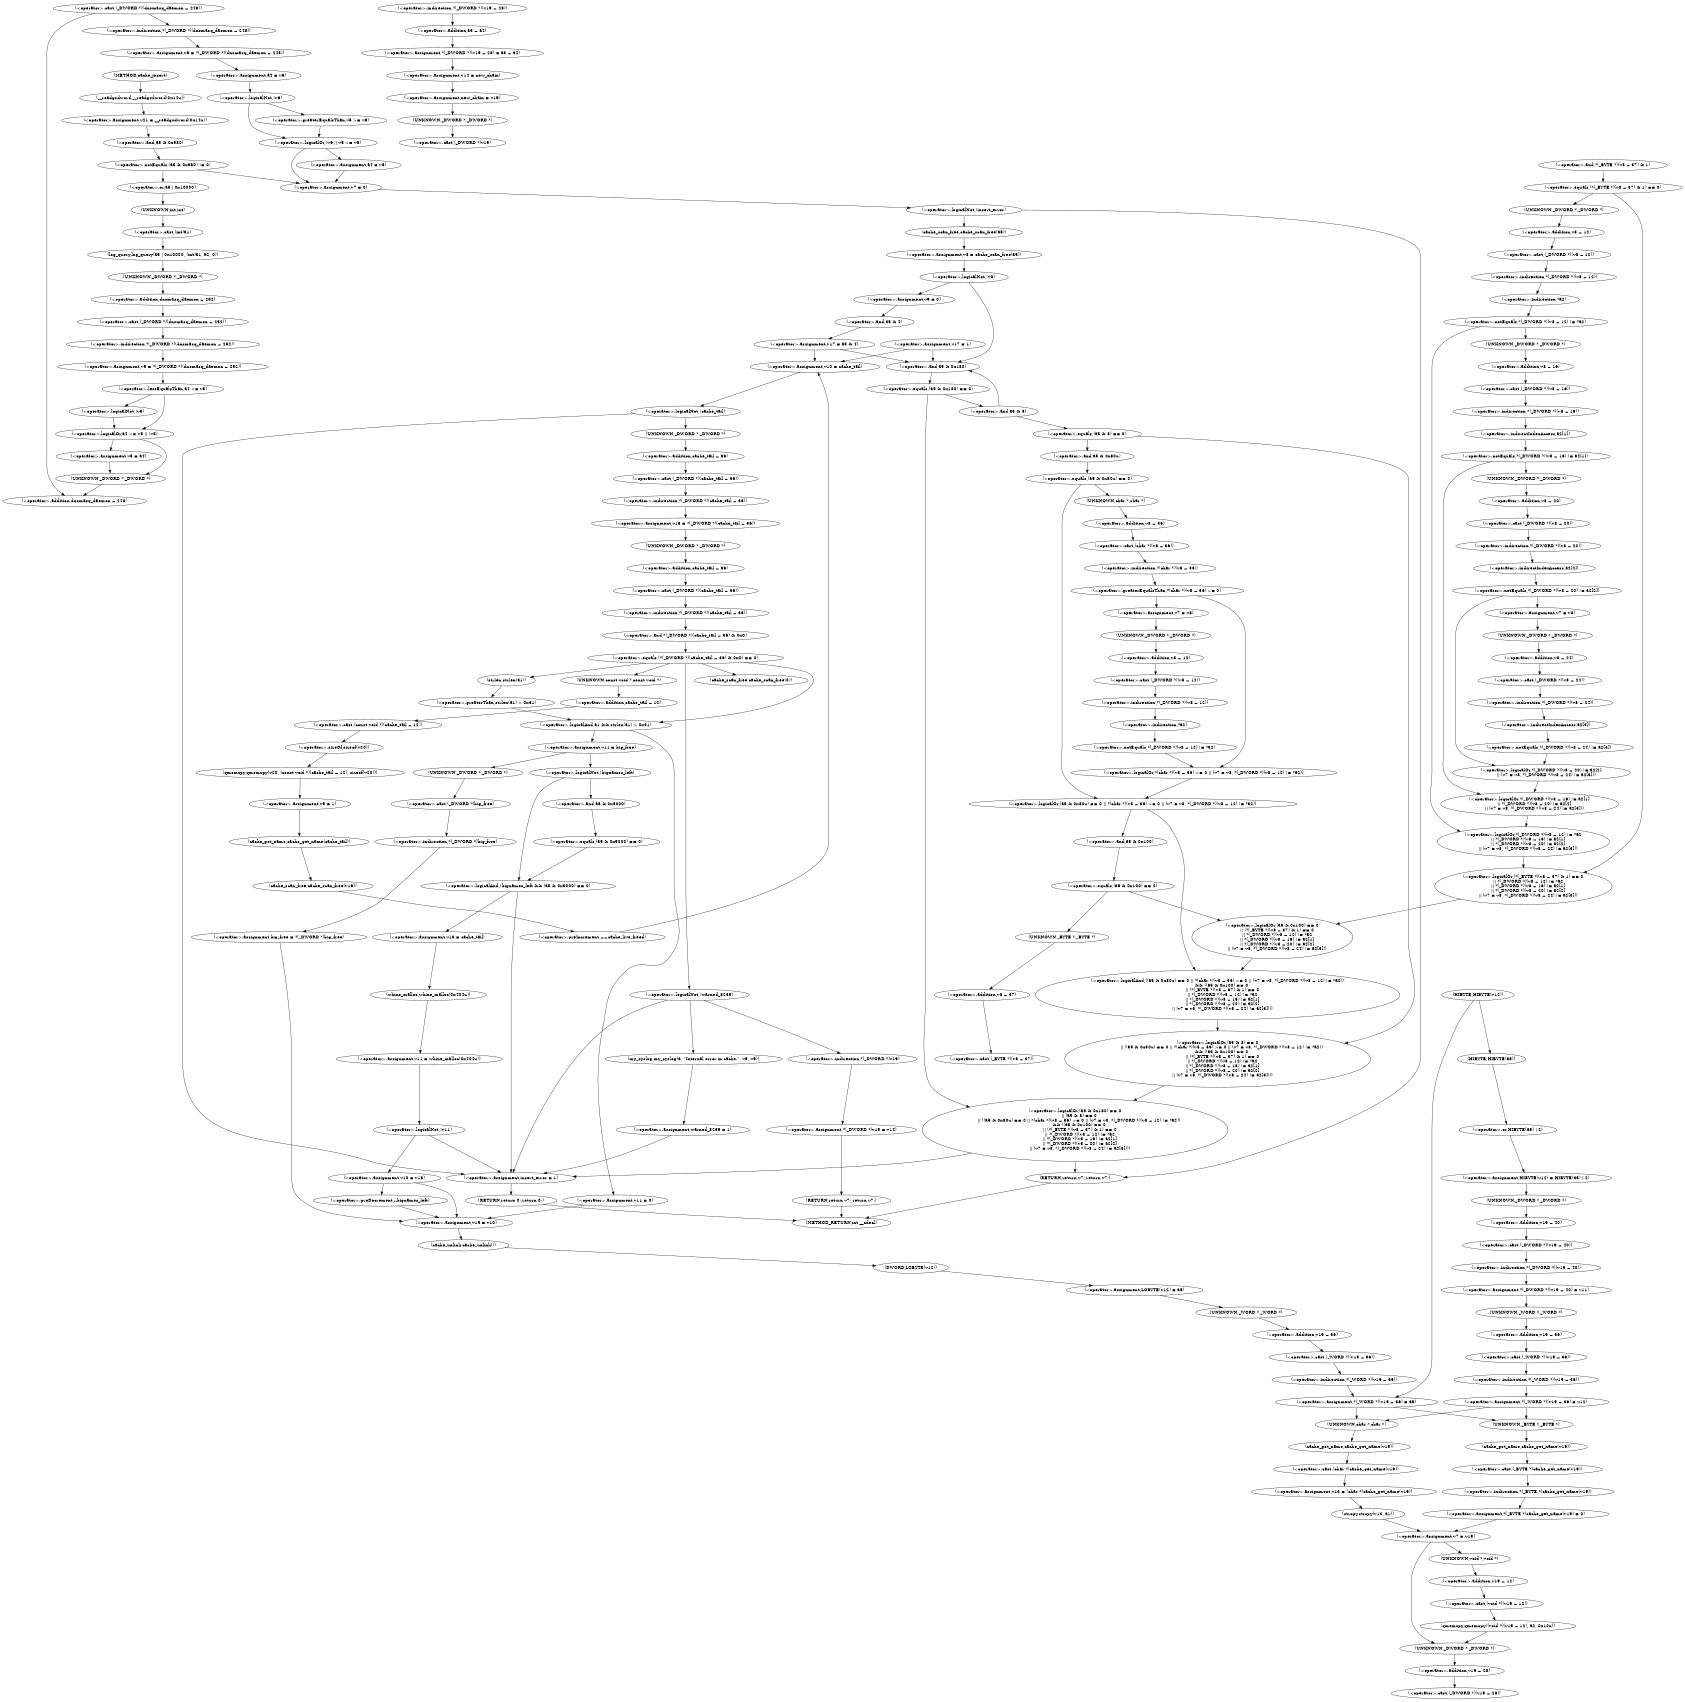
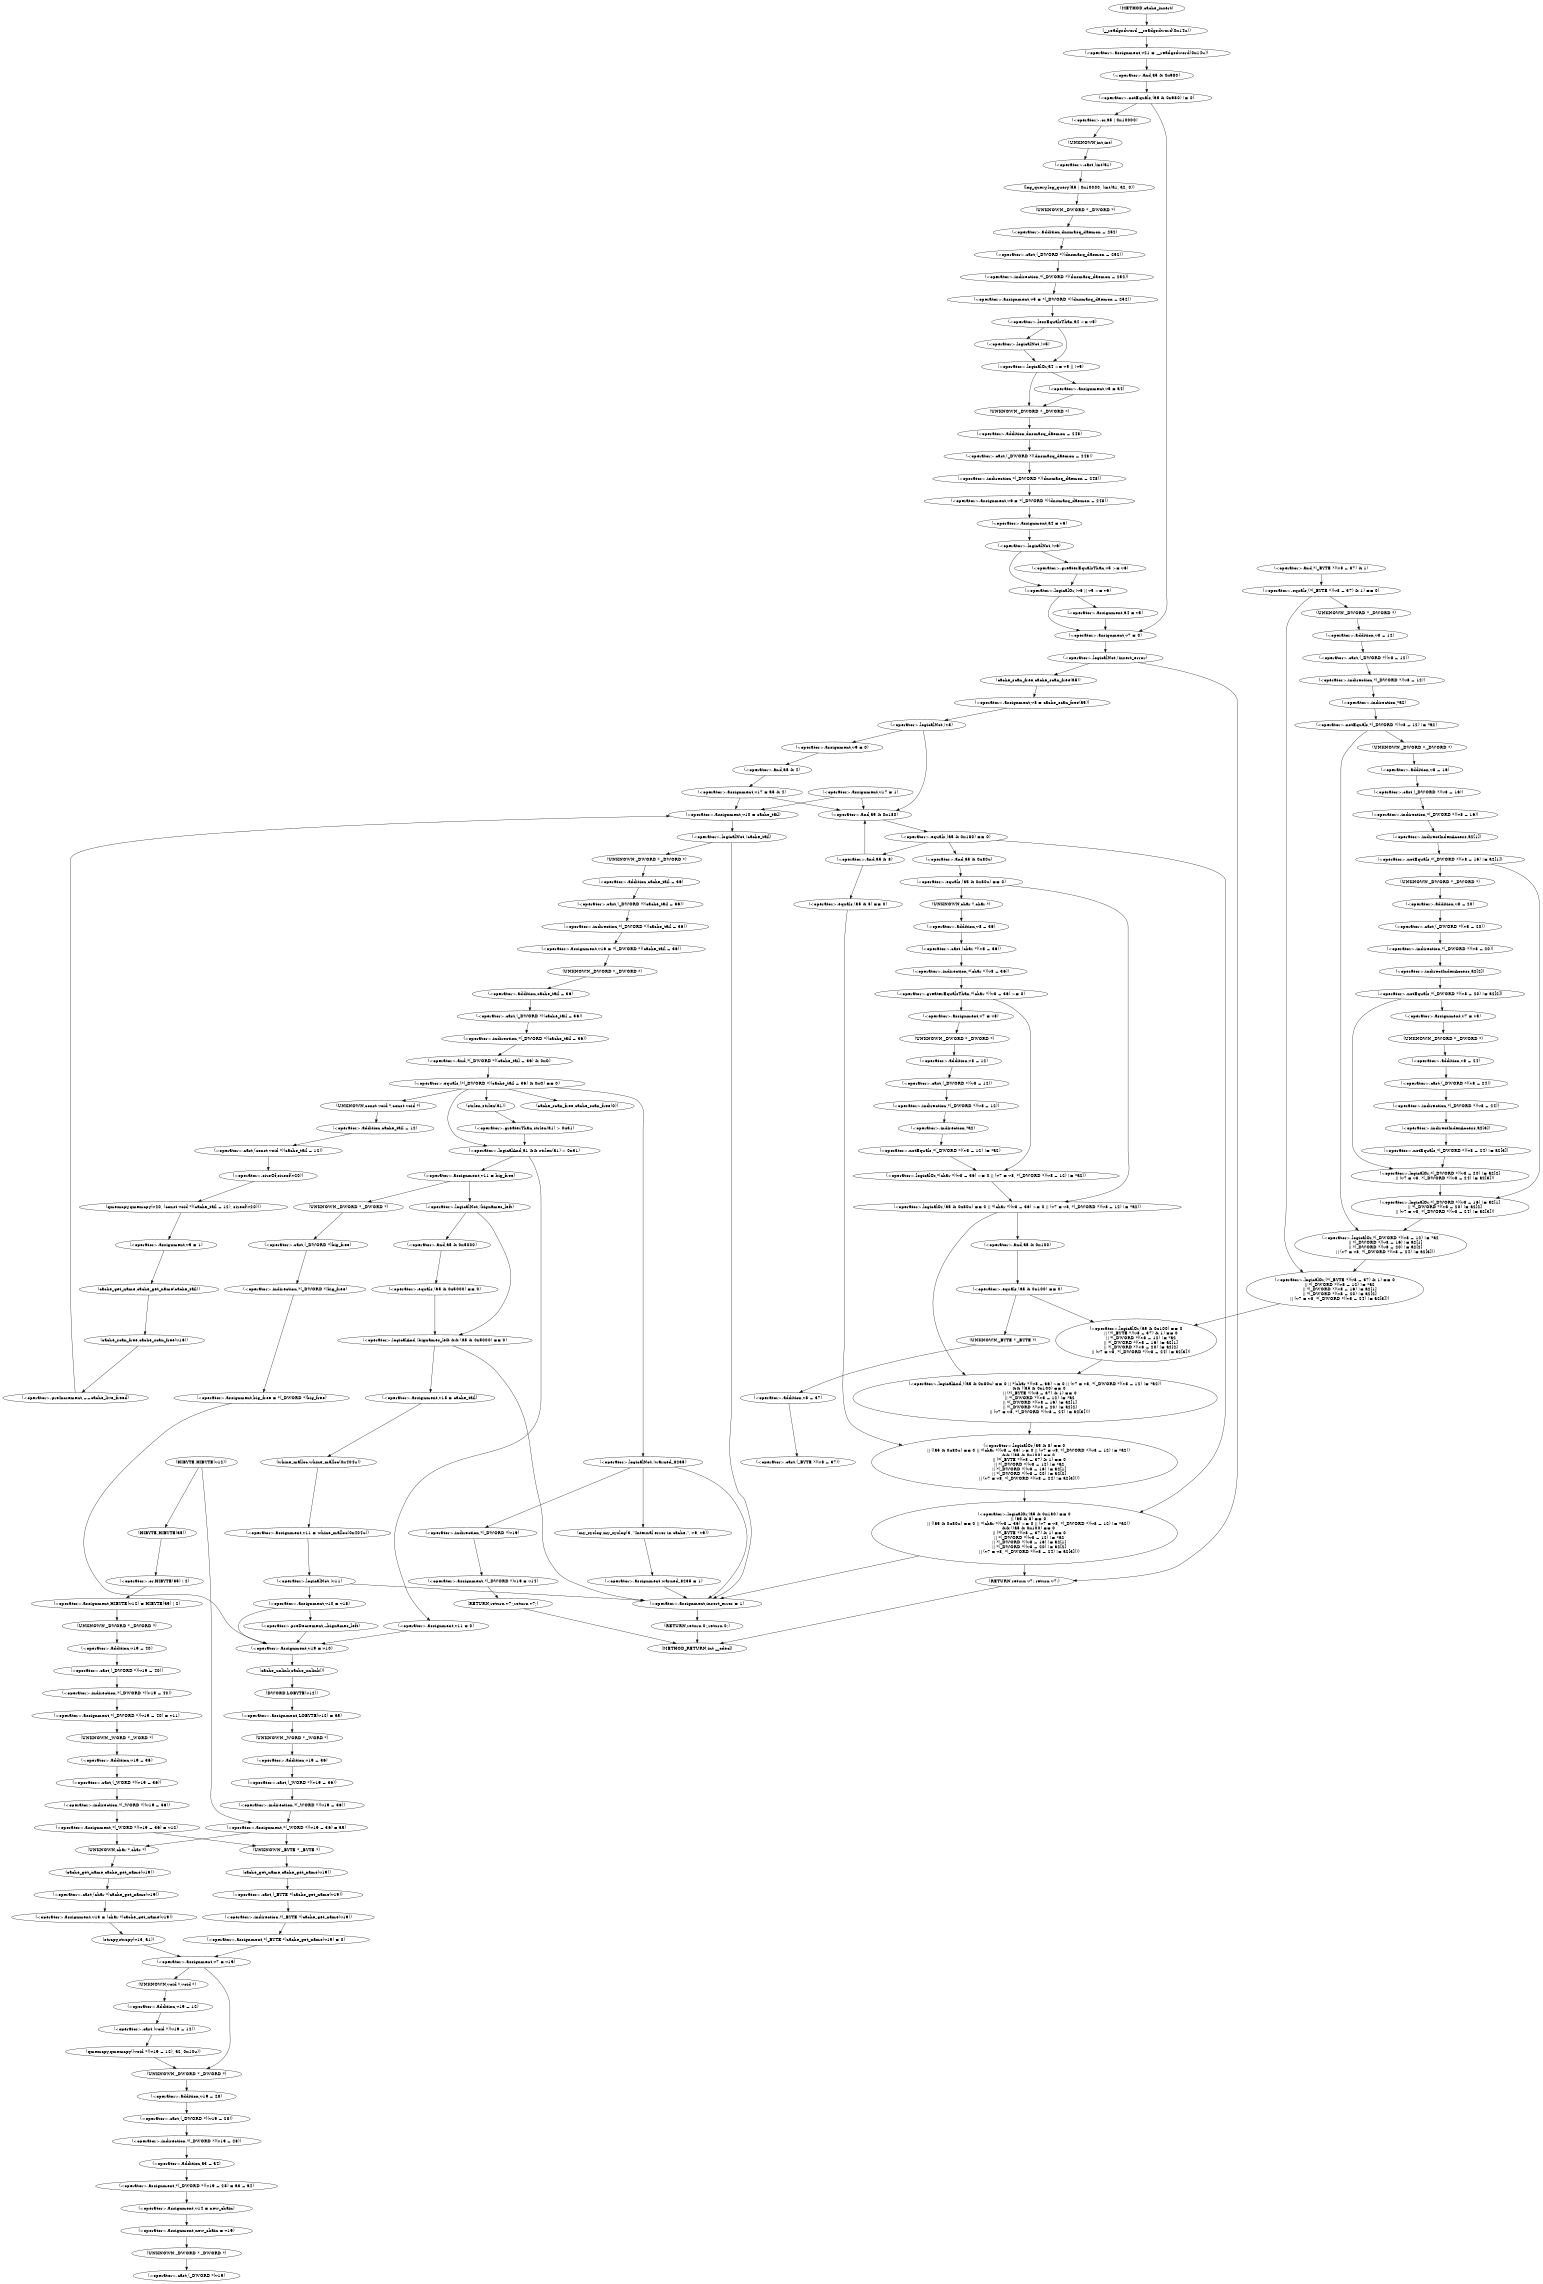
(47, 242) -> (1029, 444)
(1087, 444) -> (952, 847)
none -> (187, 2129)
